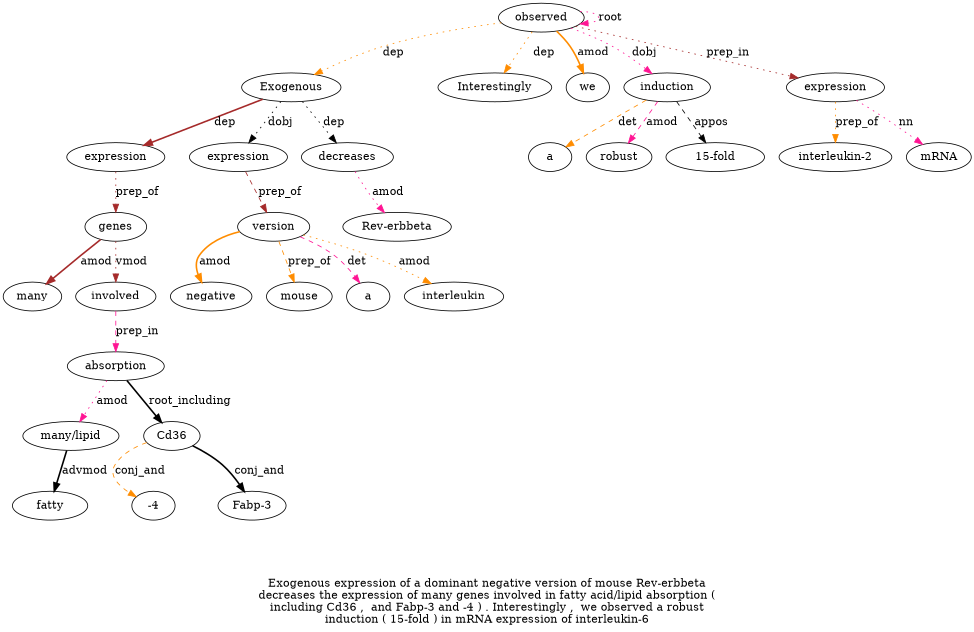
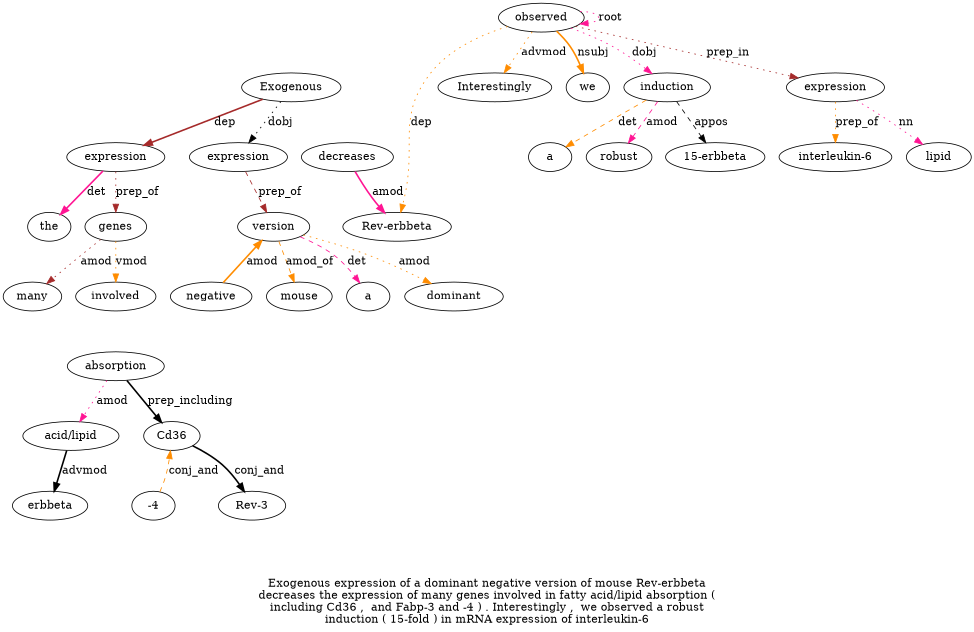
(409, 39) -> (419, 92)
(544, 52) -> (544, 52)
(593, 52) -> (593, 52)
(317, 119) -> none
(715, 157) -> (715, 157)
(835, 157) -> (835, 157)
(939, 157) -> (939, 157)
(366, 190) -> (366, 190)
none -> (49, 227)
(209, 246) -> (240, 265)
(116, 258) -> (116, 258)
(77, 259) -> (77, 259)
(310, 262) -> (310, 262)
(454, 297) -> (454, 297)
(116, 327) -> none
(190, 401) -> (190, 401)
(71, 436) -> (71, 436)
(116, 463) -> (166, 476)
(50, 506) -> (50, 506)
(252, 506) -> (252, 506)
